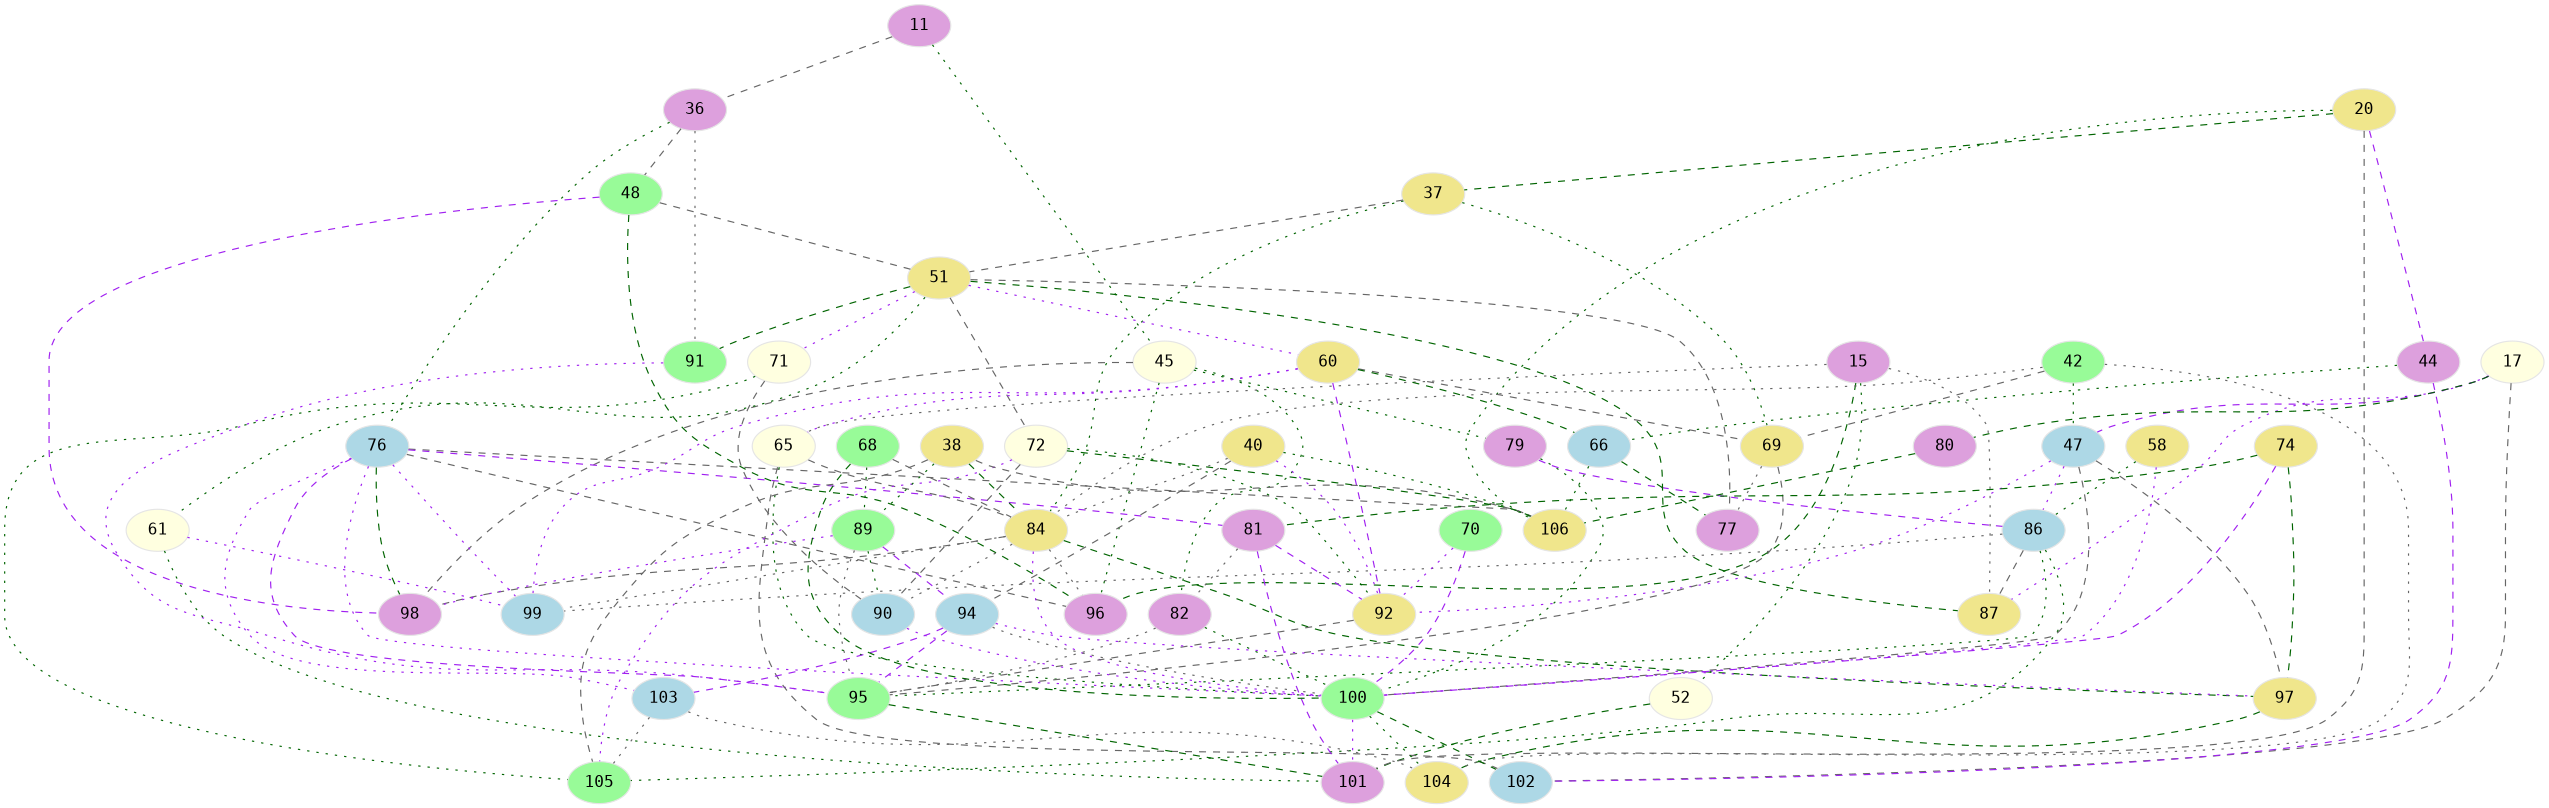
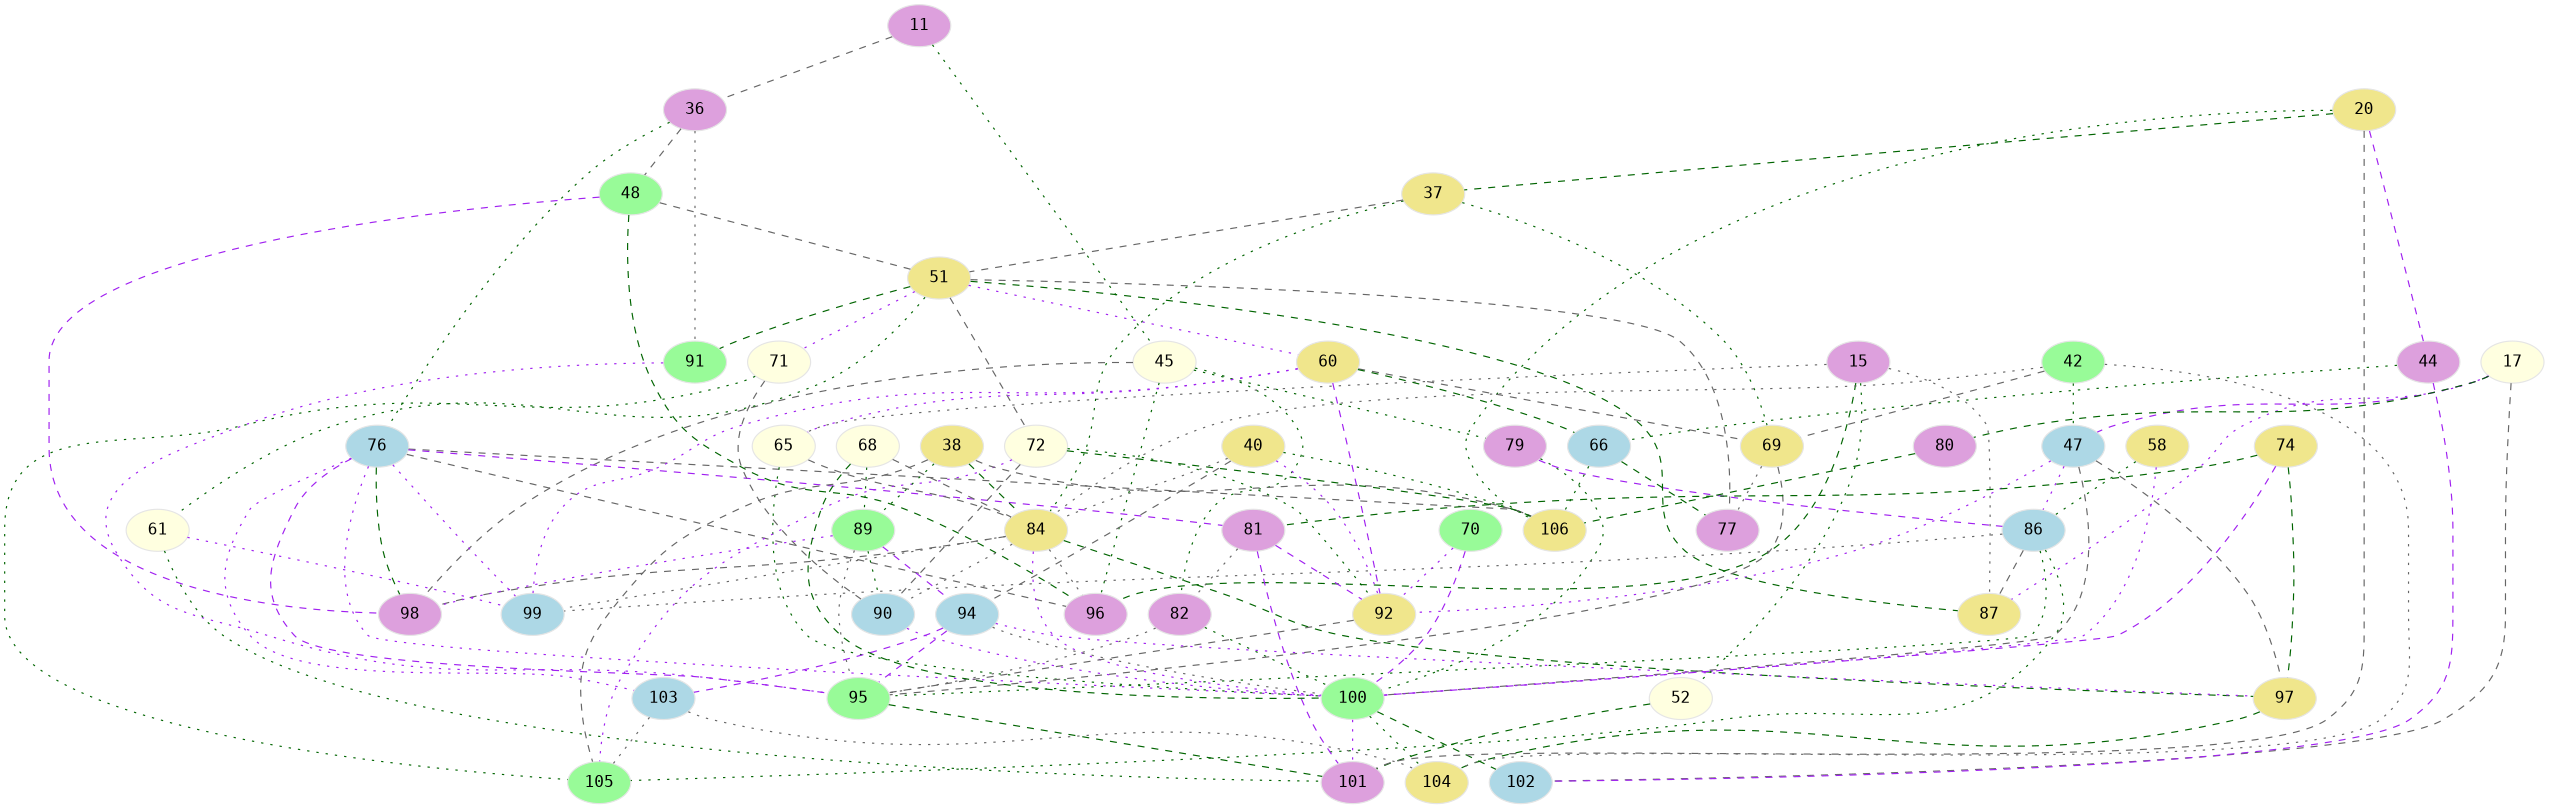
(868, 446) -> (868, 446)
(1020, 748) -> none
